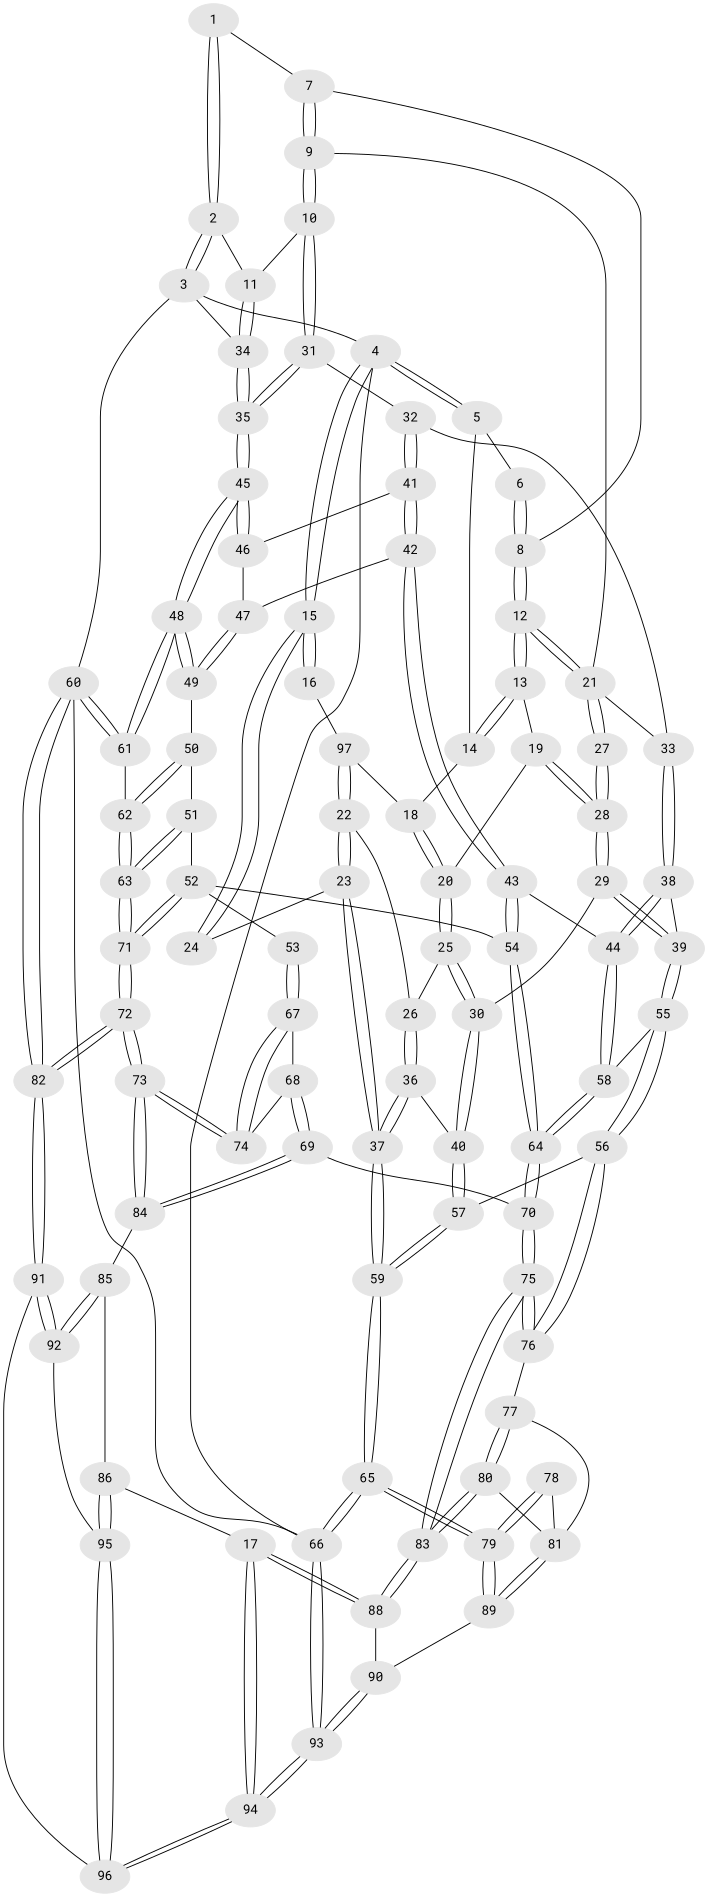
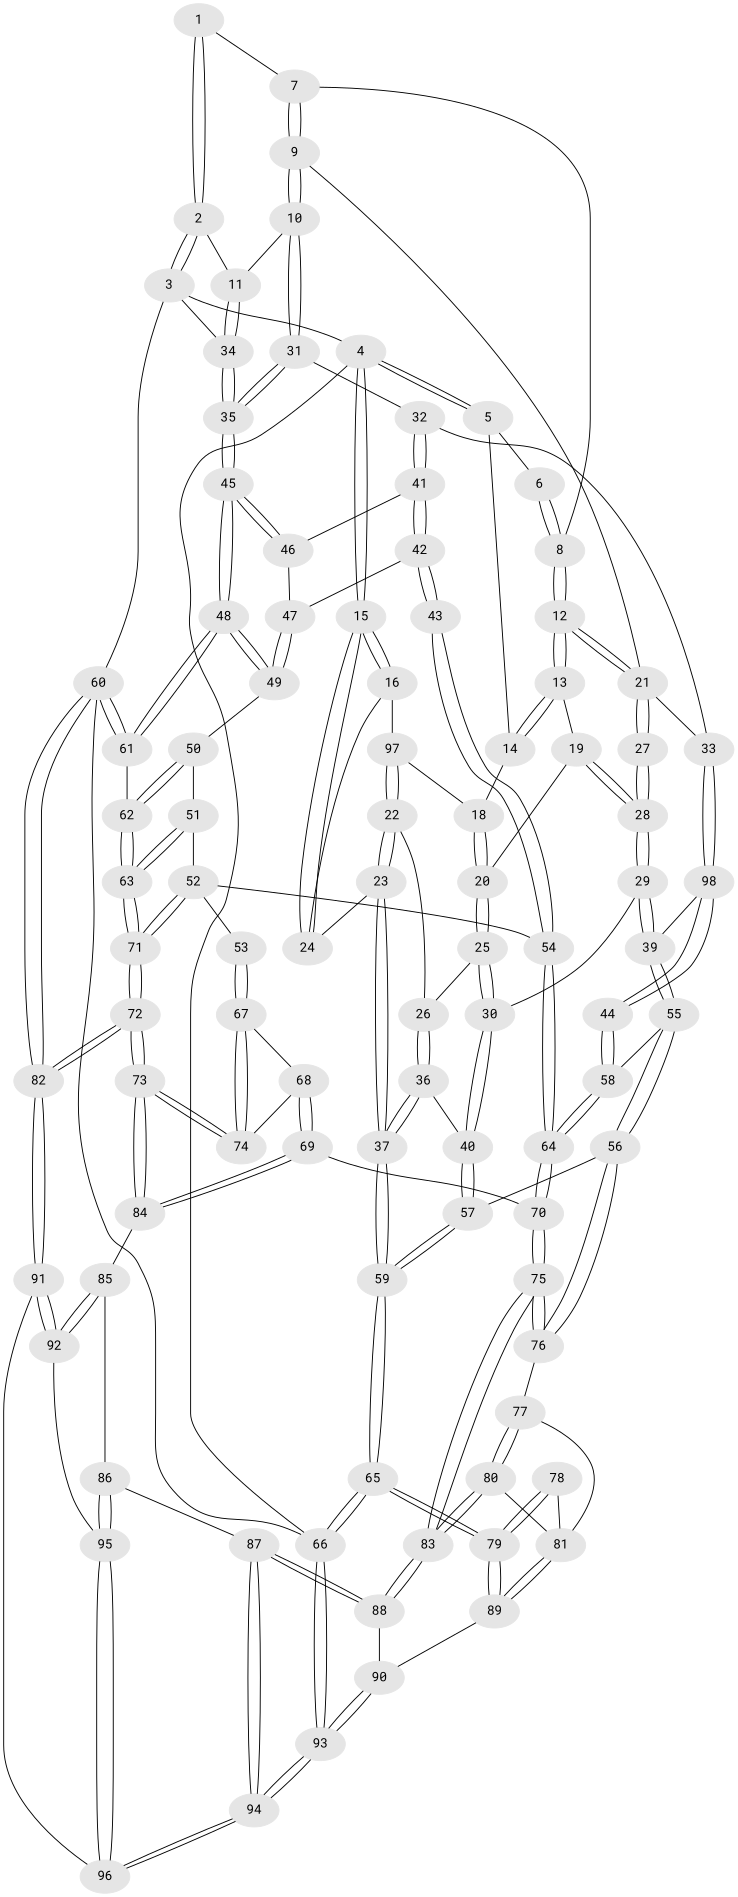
none -> (333, 811)
(669, 882) -> (709, 882)
(563, 915) -> none
(250, 1545) -> (254, 1545)
